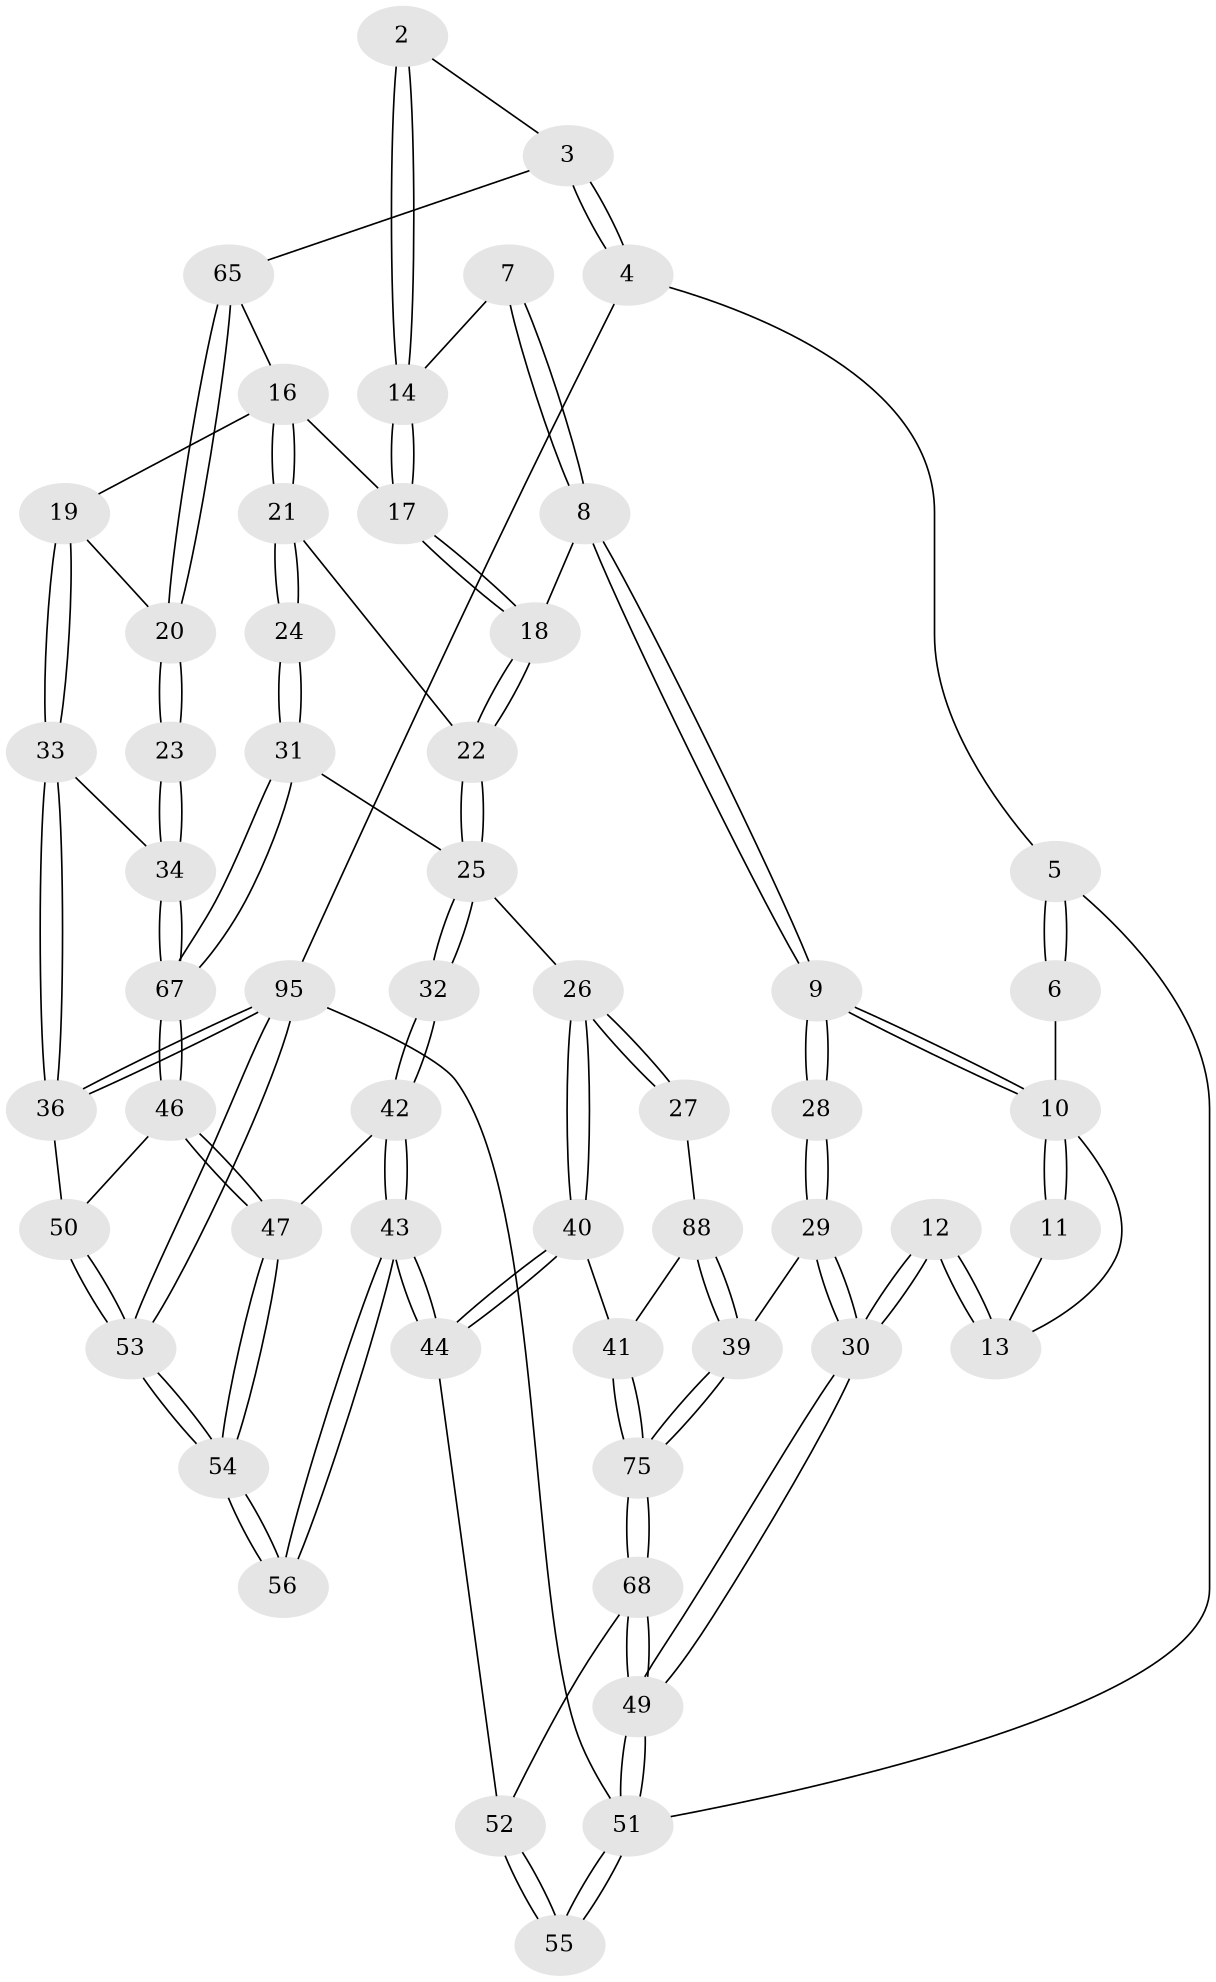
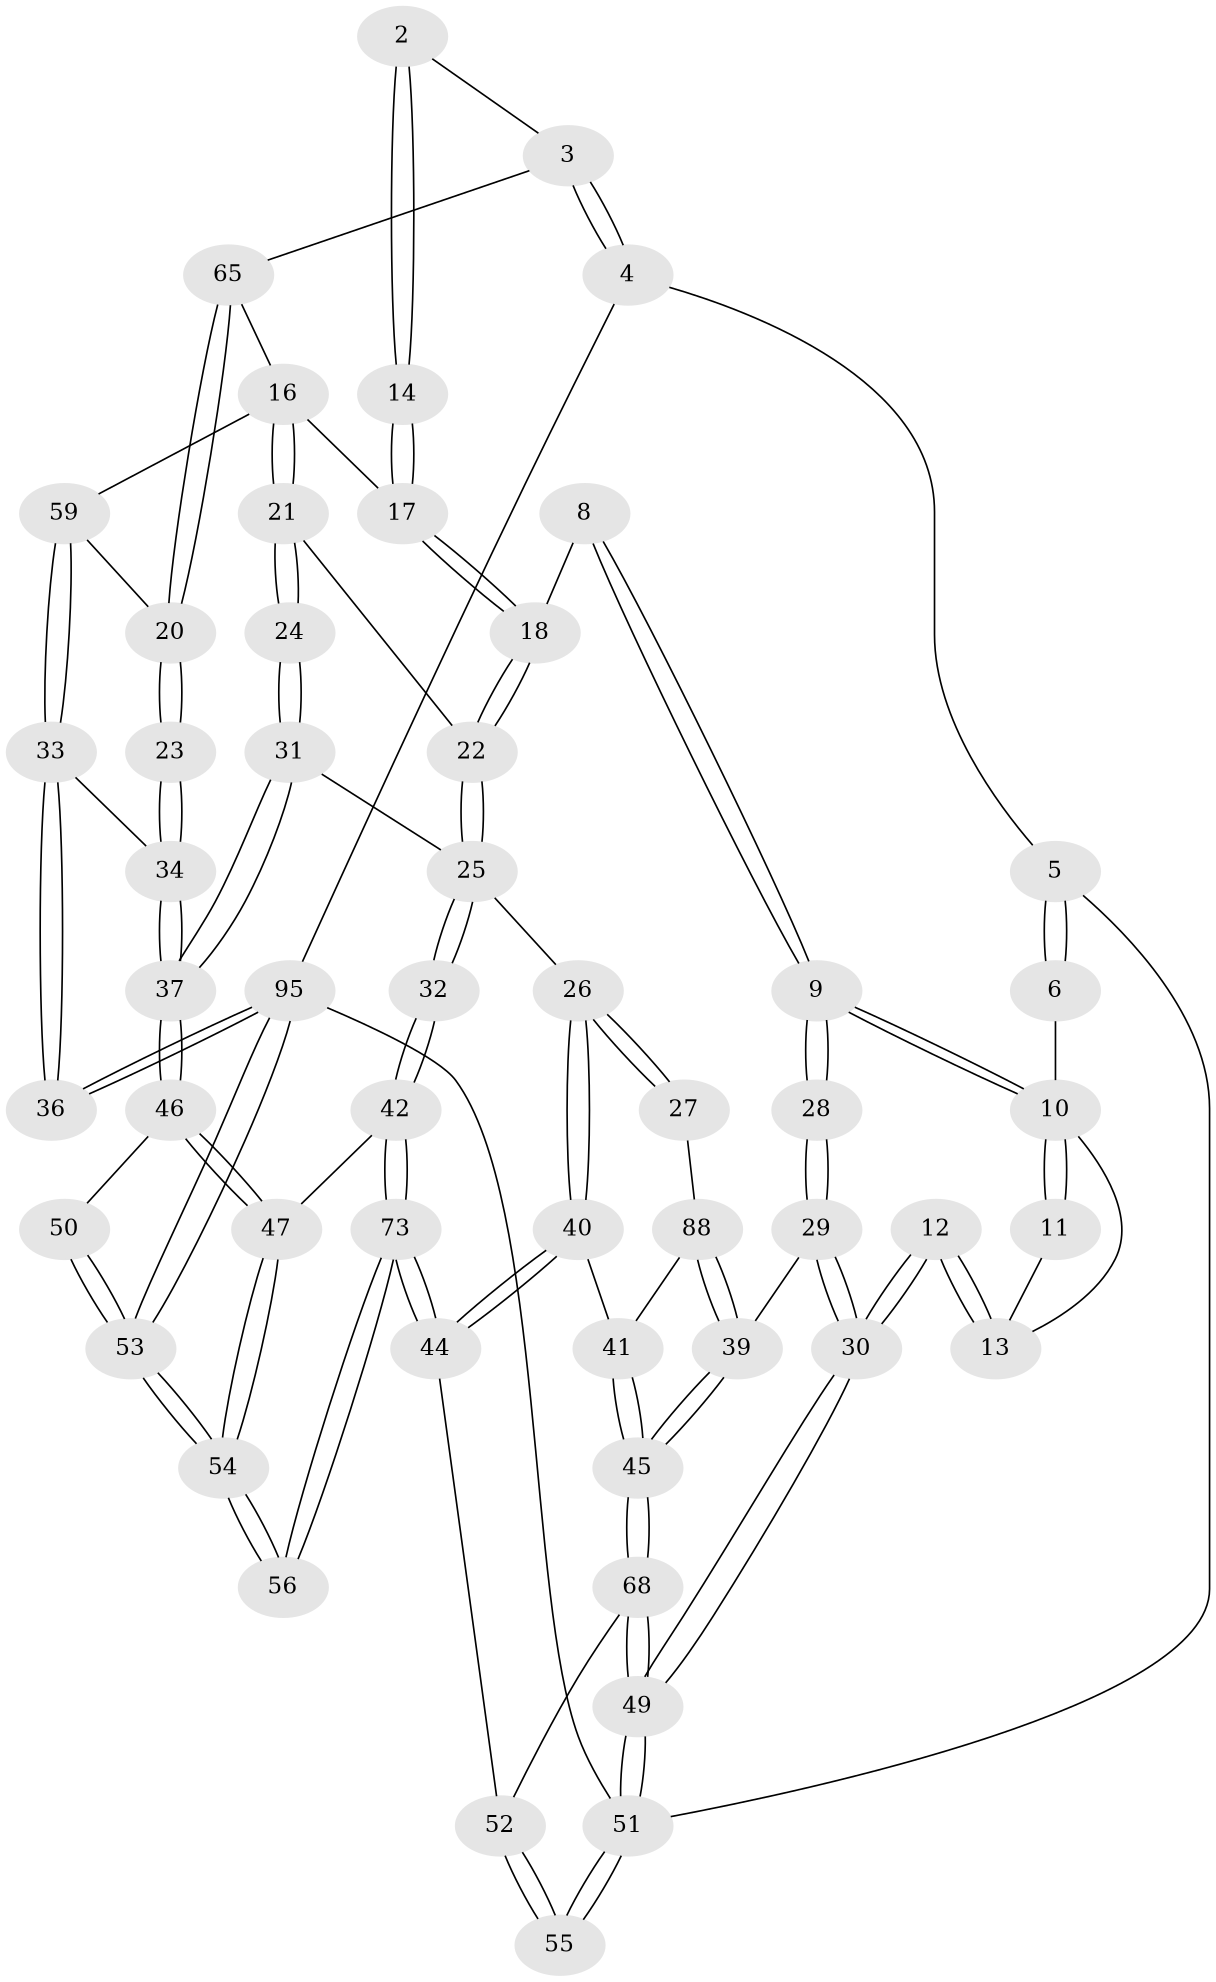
(509, 275) -> none
(65, 514) -> (65, 514)
(171, 991) -> (171, 991)
(58, 1170) -> none
(396, 1229) -> (396, 1229)
(638, 1468) -> (638, 1468)
